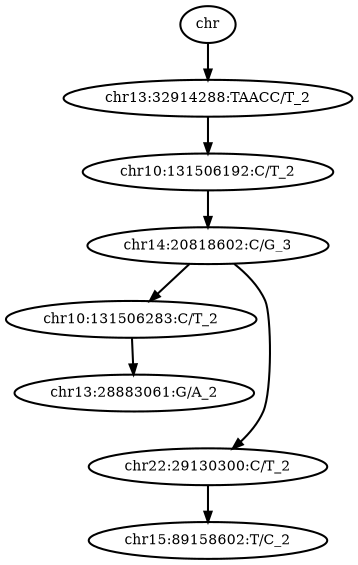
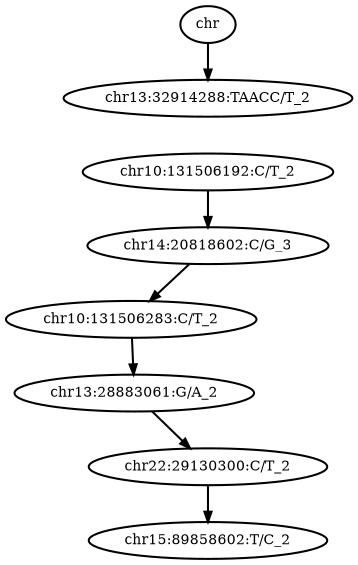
(208, 130) -> none
(270, 351) -> (167, 426)
(208, 540) -> (208, 540)
